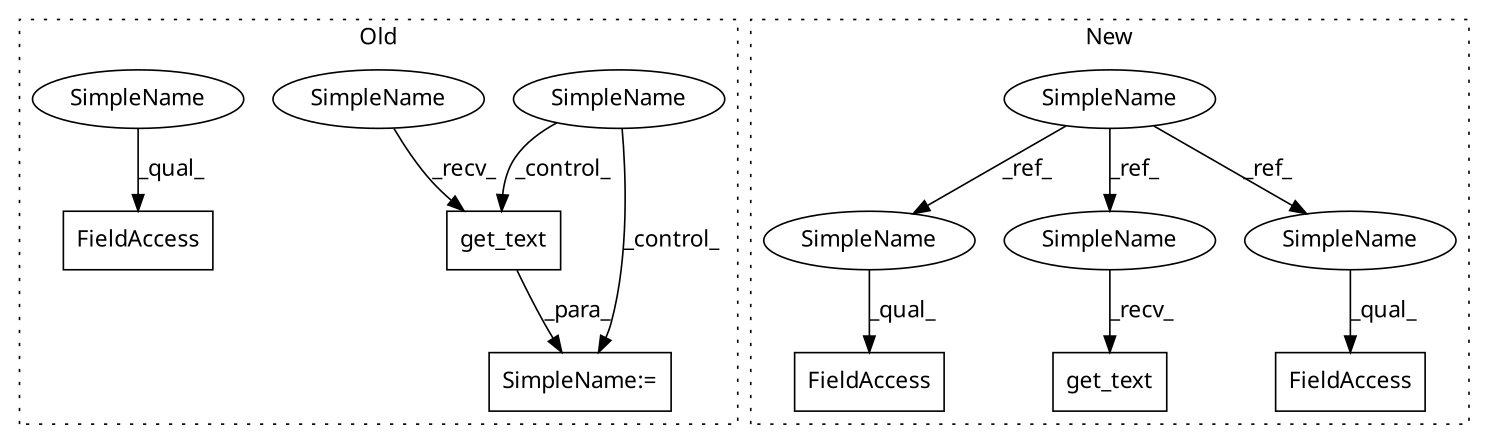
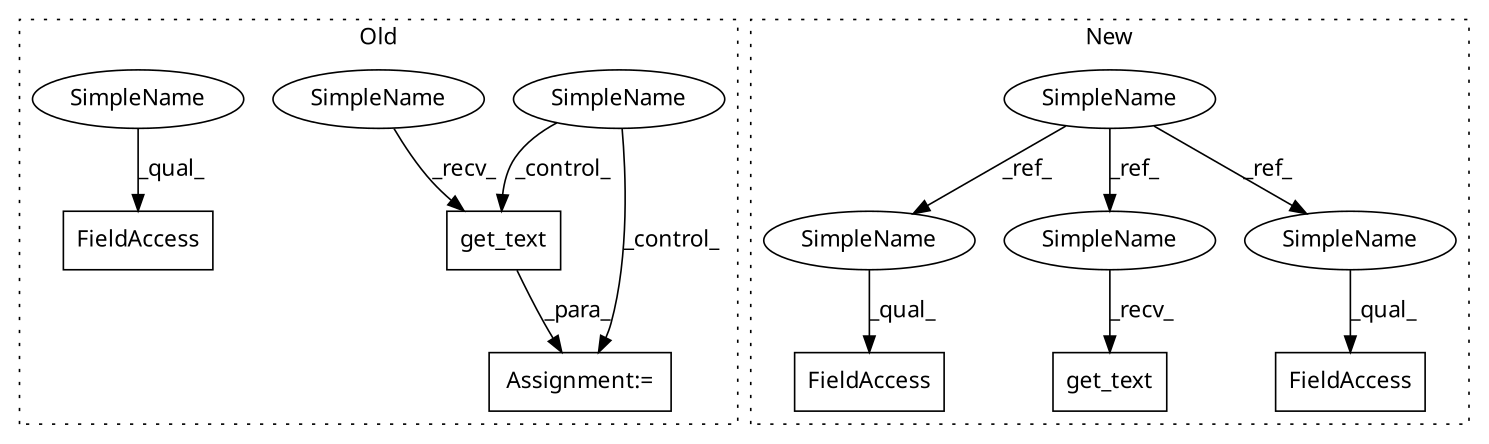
(580, 382) -> (580, 382)
